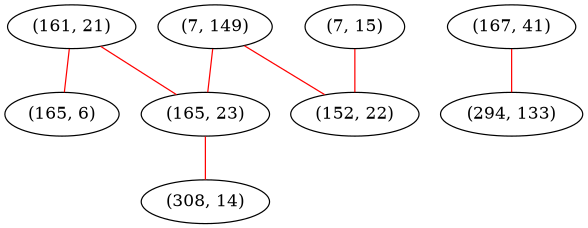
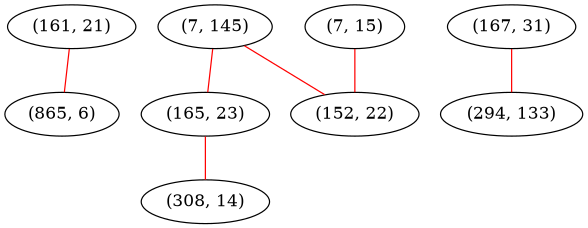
(215, 27) -> (215, 27)
(512, 27) -> (512, 27)
(139, 71) -> none
(62, 114) -> (62, 114)
